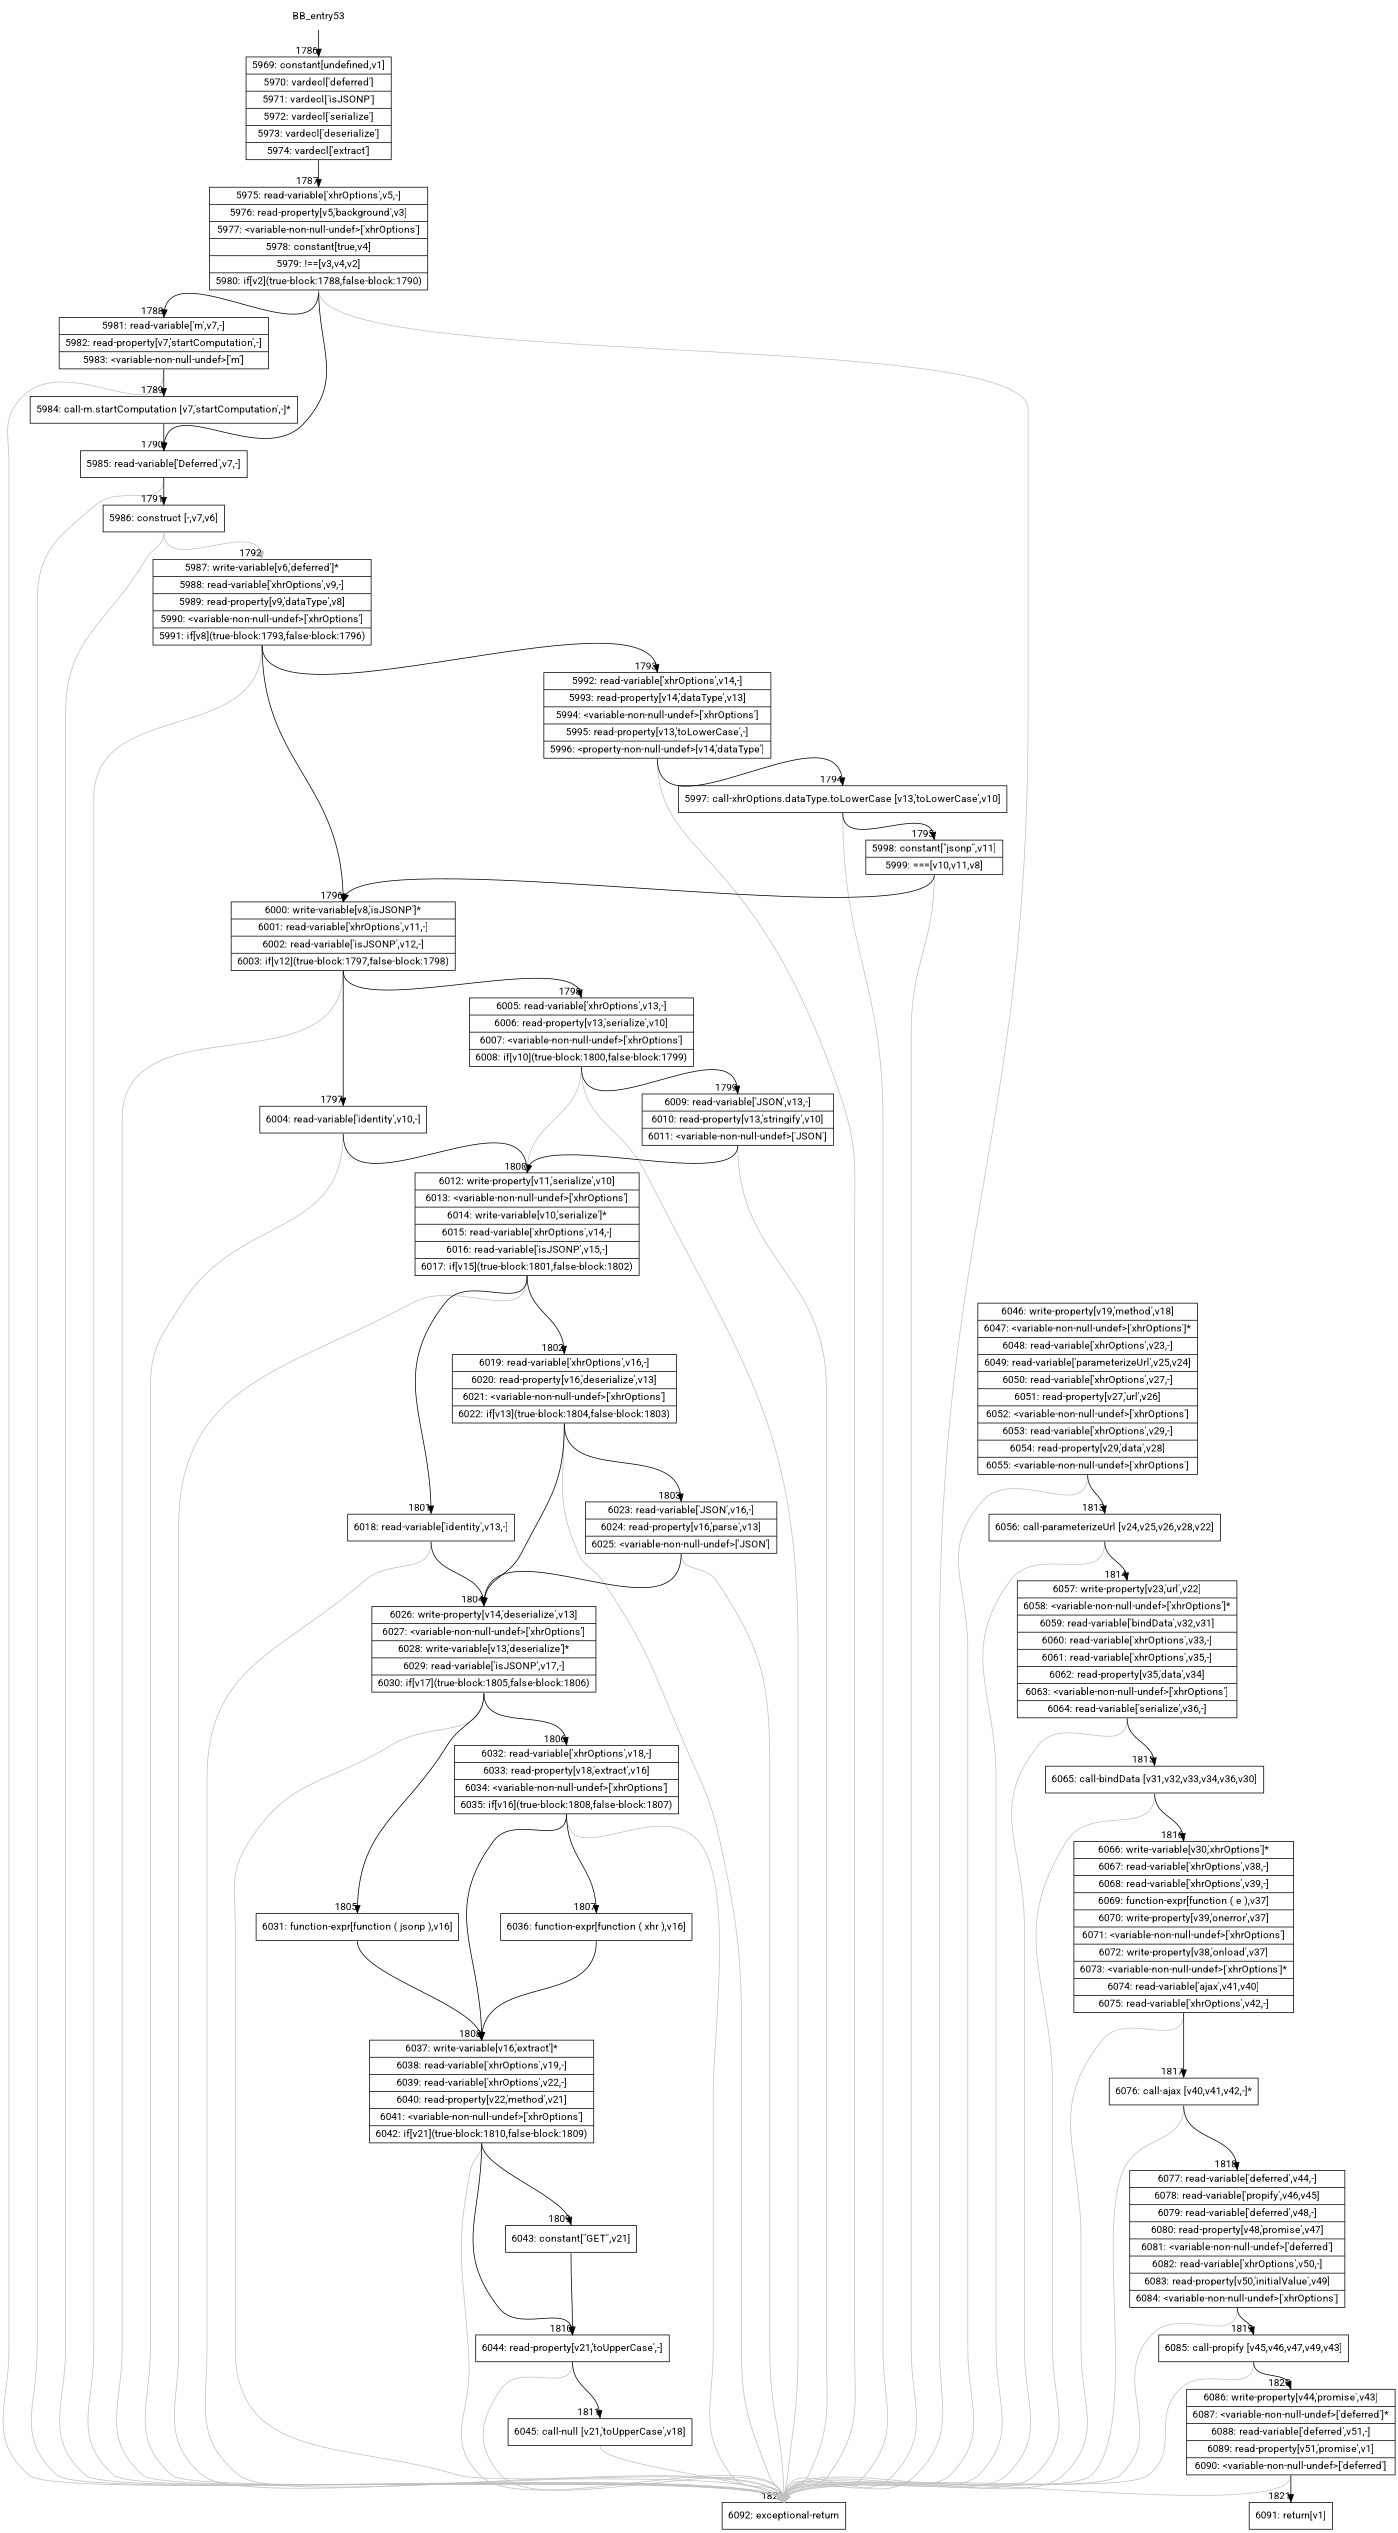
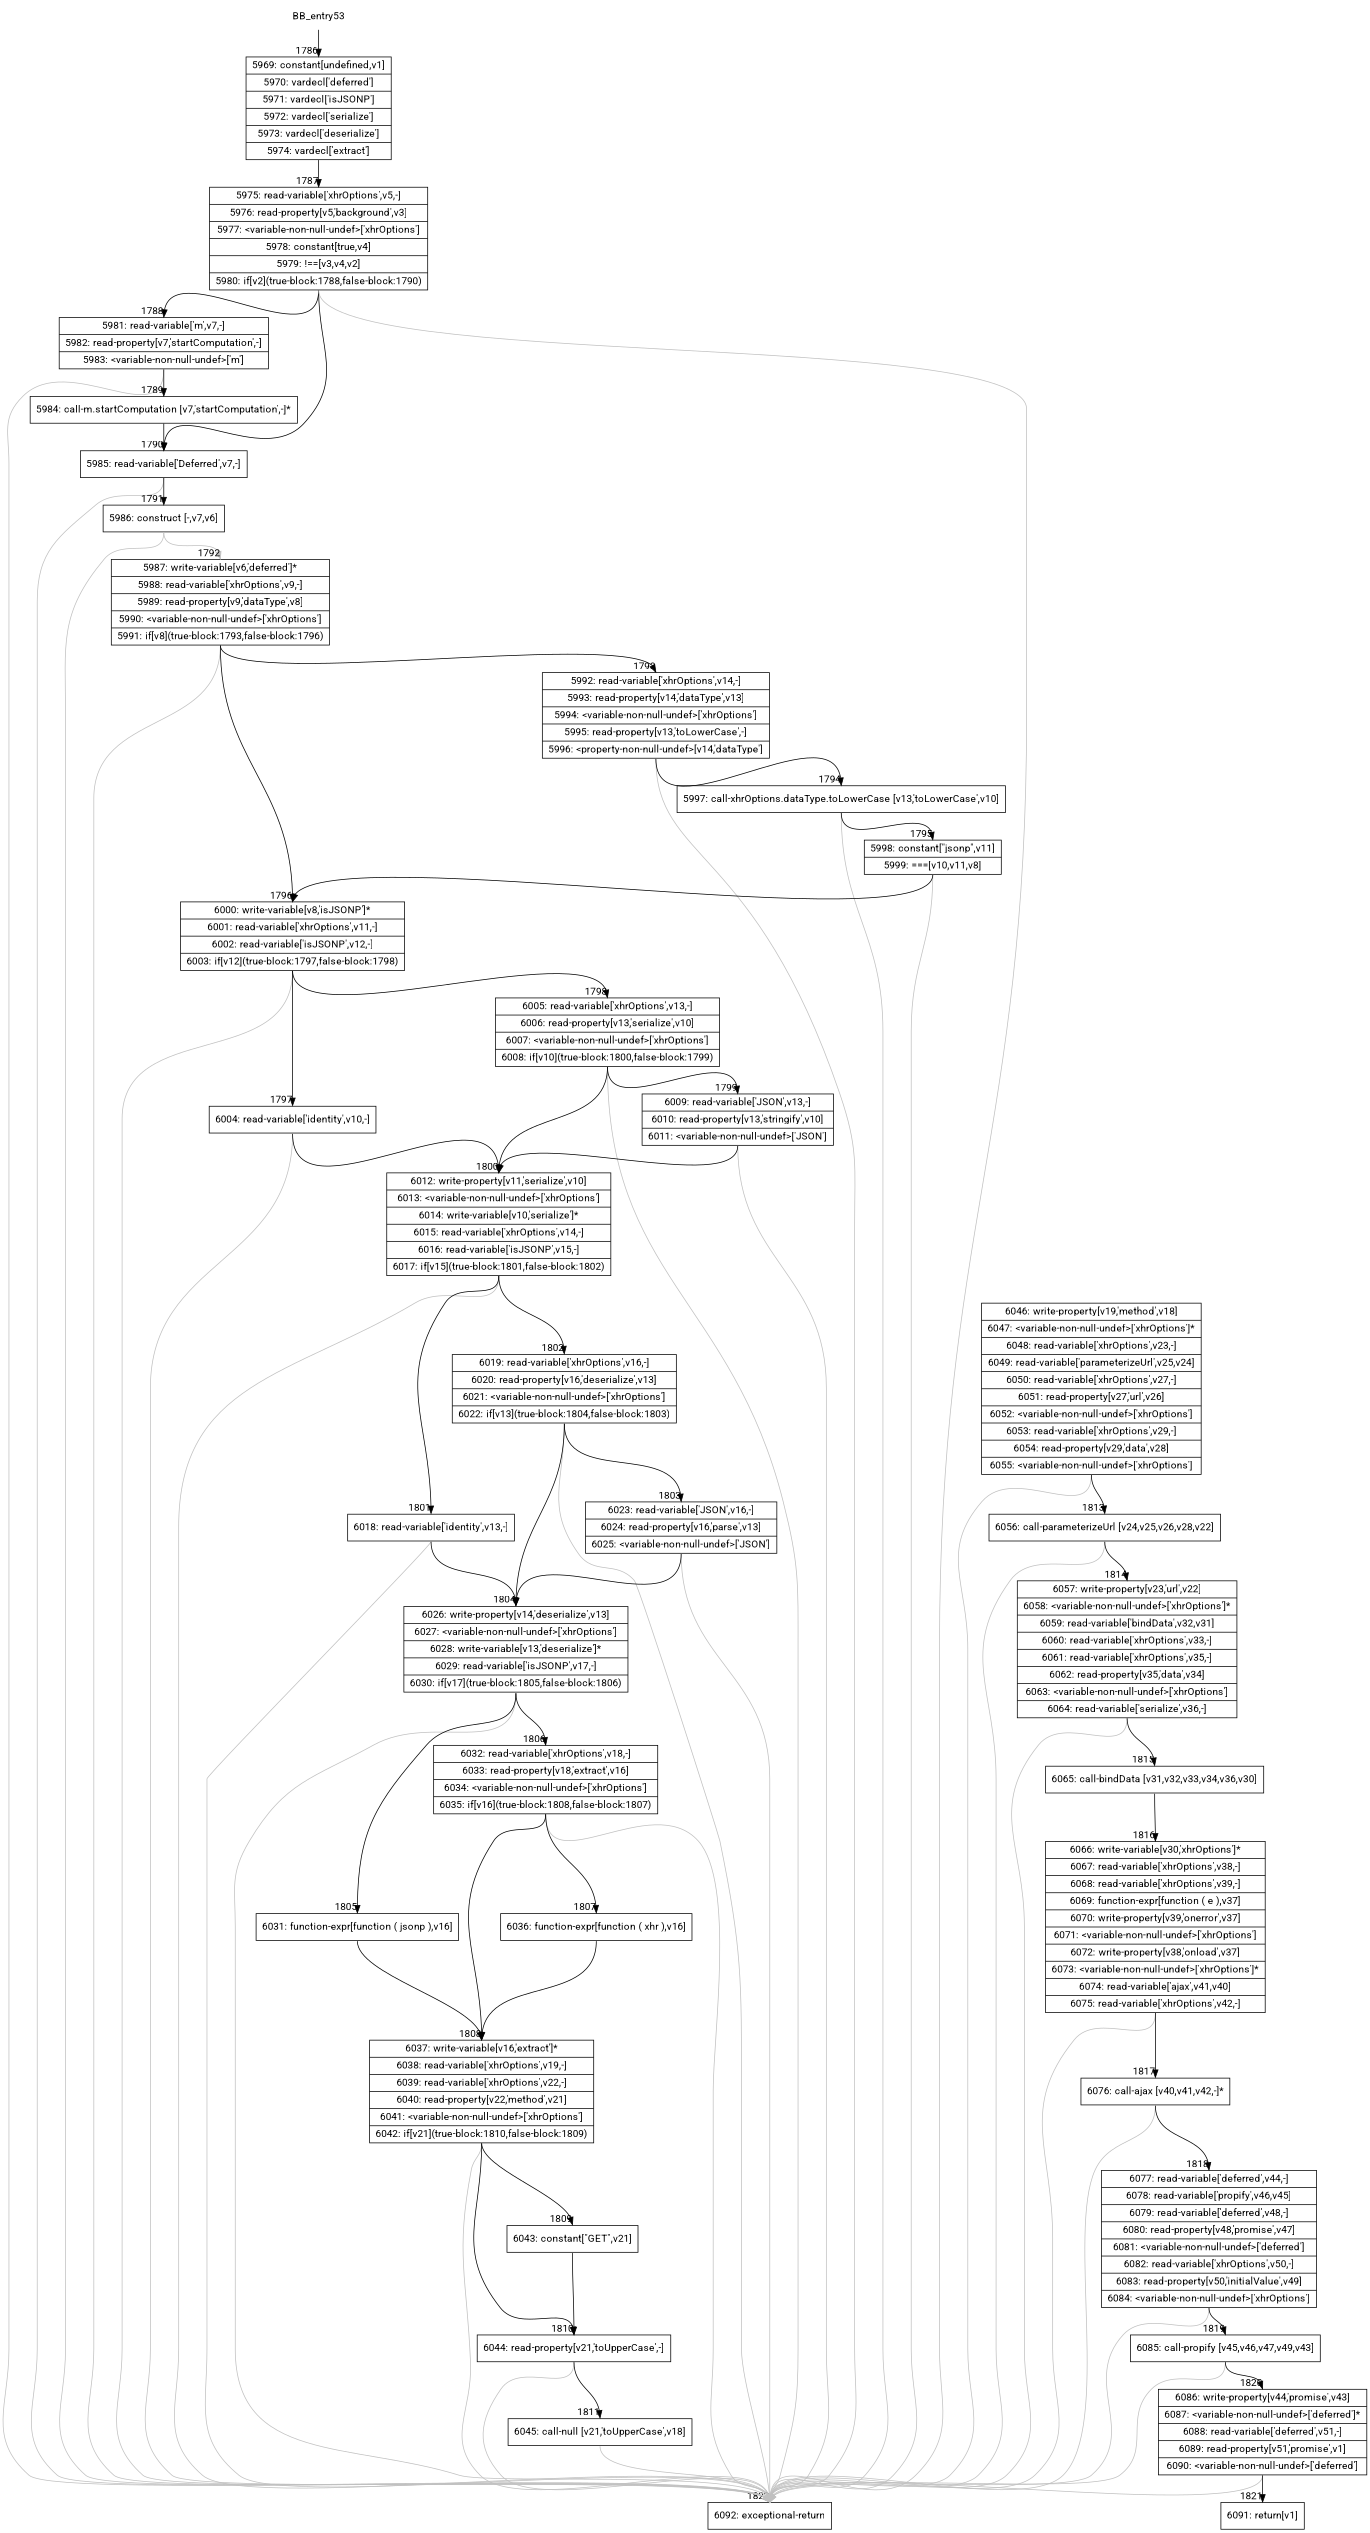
(557, 1117) -> (557, 1118)
(1053, 2232) -> none
